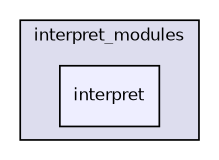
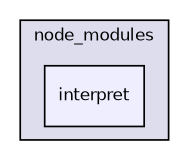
(110, 36) -> (94, 36)
